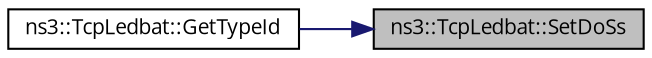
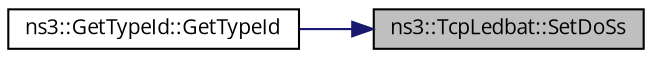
(154, 29) -> (154, 29)
